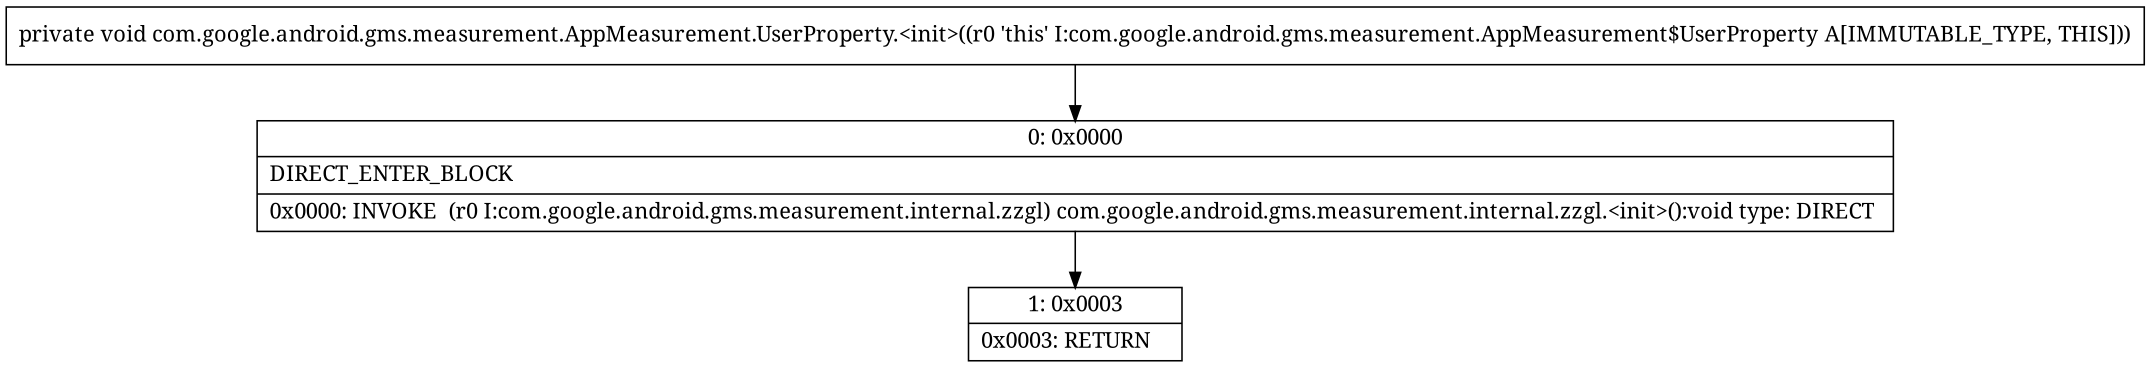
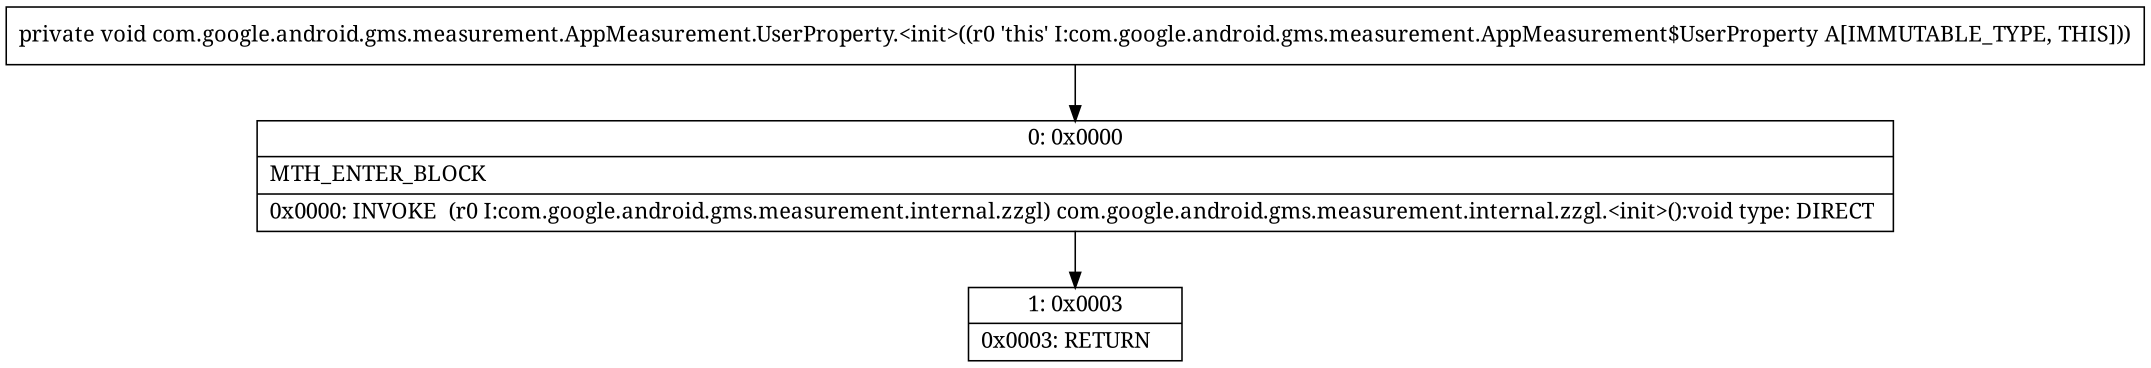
(392, 175) -> (378, 175)
